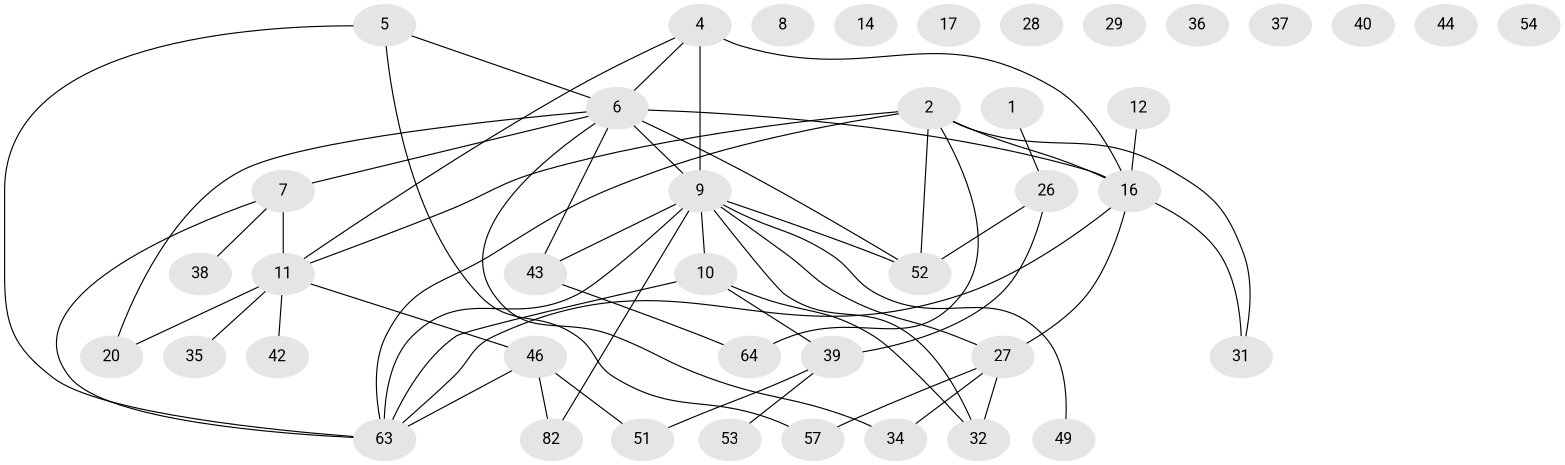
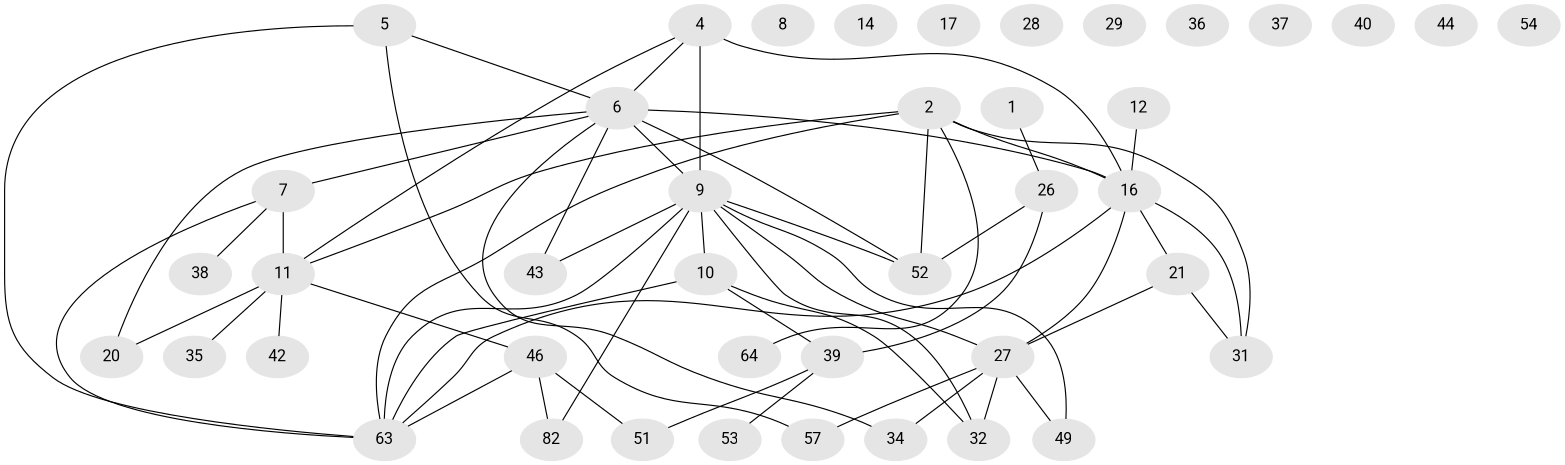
none -> (1178, 274)
(643, 314) -> none
none -> (1033, 398)
